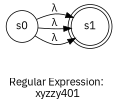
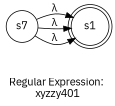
(22, 26) -> (22, 26)
